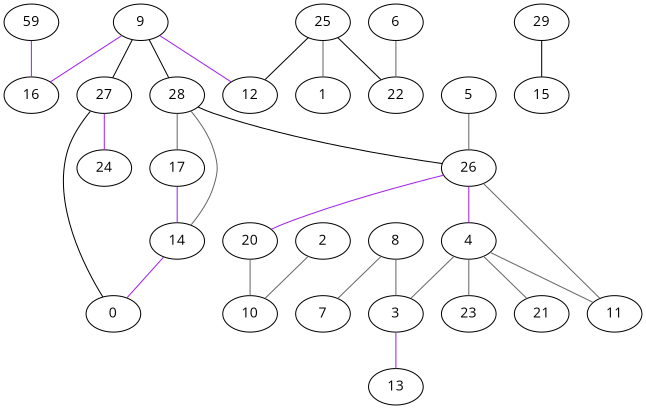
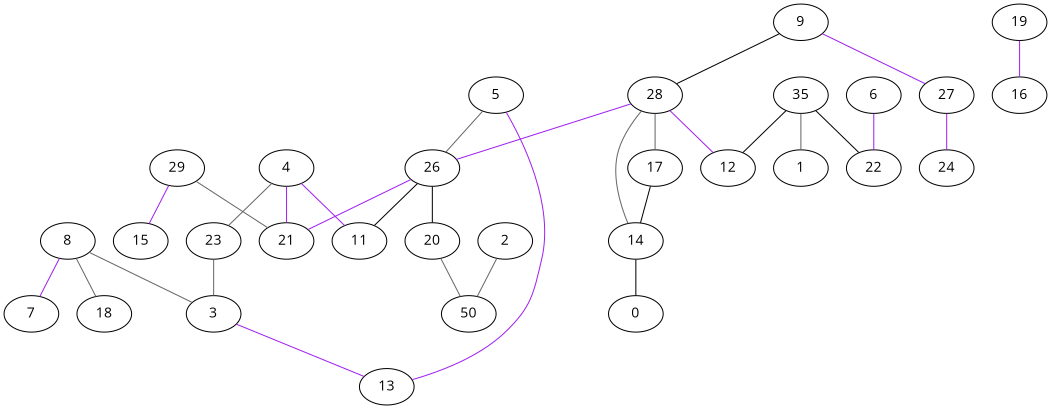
(31, 22) -> (1020, 22)
(323, 22) -> (801, 95)
(86, 59) -> none
(122, 59) -> (874, 59)
(196, 59) -> (691, 132)
(396, 59) -> (874, 132)
(542, 59) -> (159, 205)
(319, 142) -> (544, 132)
(356, 199) -> (432, 205)
(66, 205) -> none
(177, 205) -> (645, 205)
none -> (232, 205)
(469, 205) -> (359, 205)
(542, 241) -> (396, 204)
none -> (538, 276)
(145, 277) -> (636, 278)
(360, 277) -> (50, 277)
(432, 277) -> (214, 278)
(505, 277) -> (287, 205)
(542, 277) -> (323, 204)
none -> (104, 314)
(250, 314) -> (469, 314)
